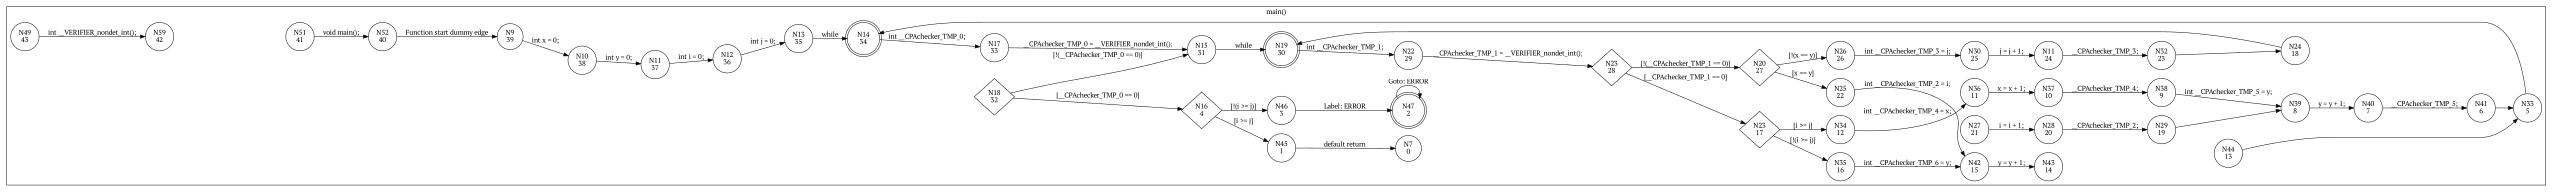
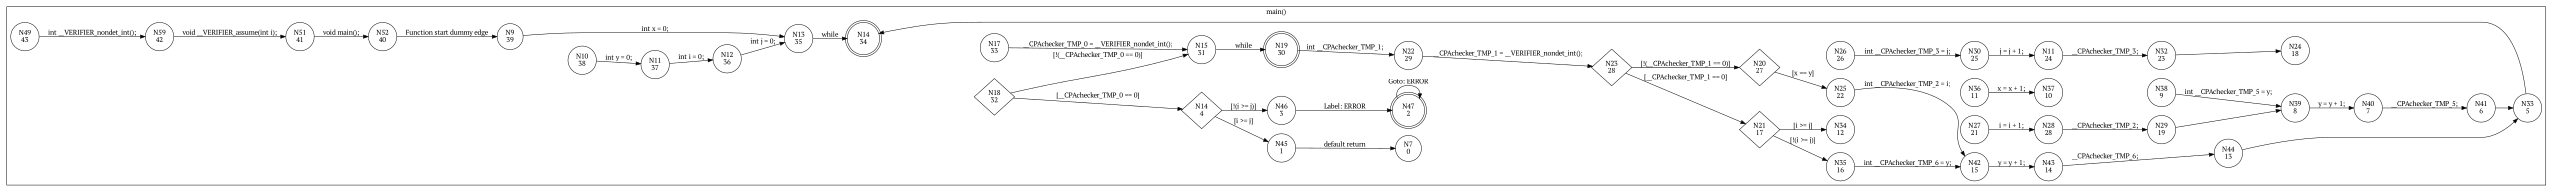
(1792, 32) -> none
none -> (227, 37)
(927, 43) -> none
(543, 47) -> (651, 33)
(1799, 62) -> none
(2103, 93) -> none
(1202, 110) -> (1202, 110)
(1911, 128) -> none
(1760, 130) -> (1760, 130)
(2049, 130) -> (2049, 130)
none -> (2136, 160)
